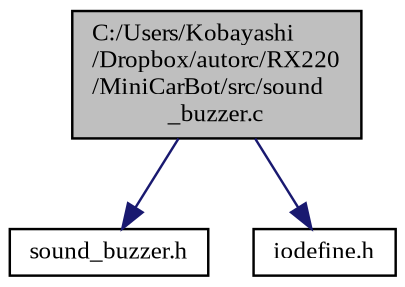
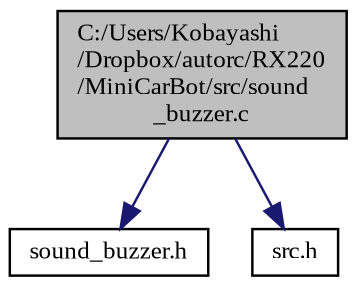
(325, 252) -> (295, 252)
